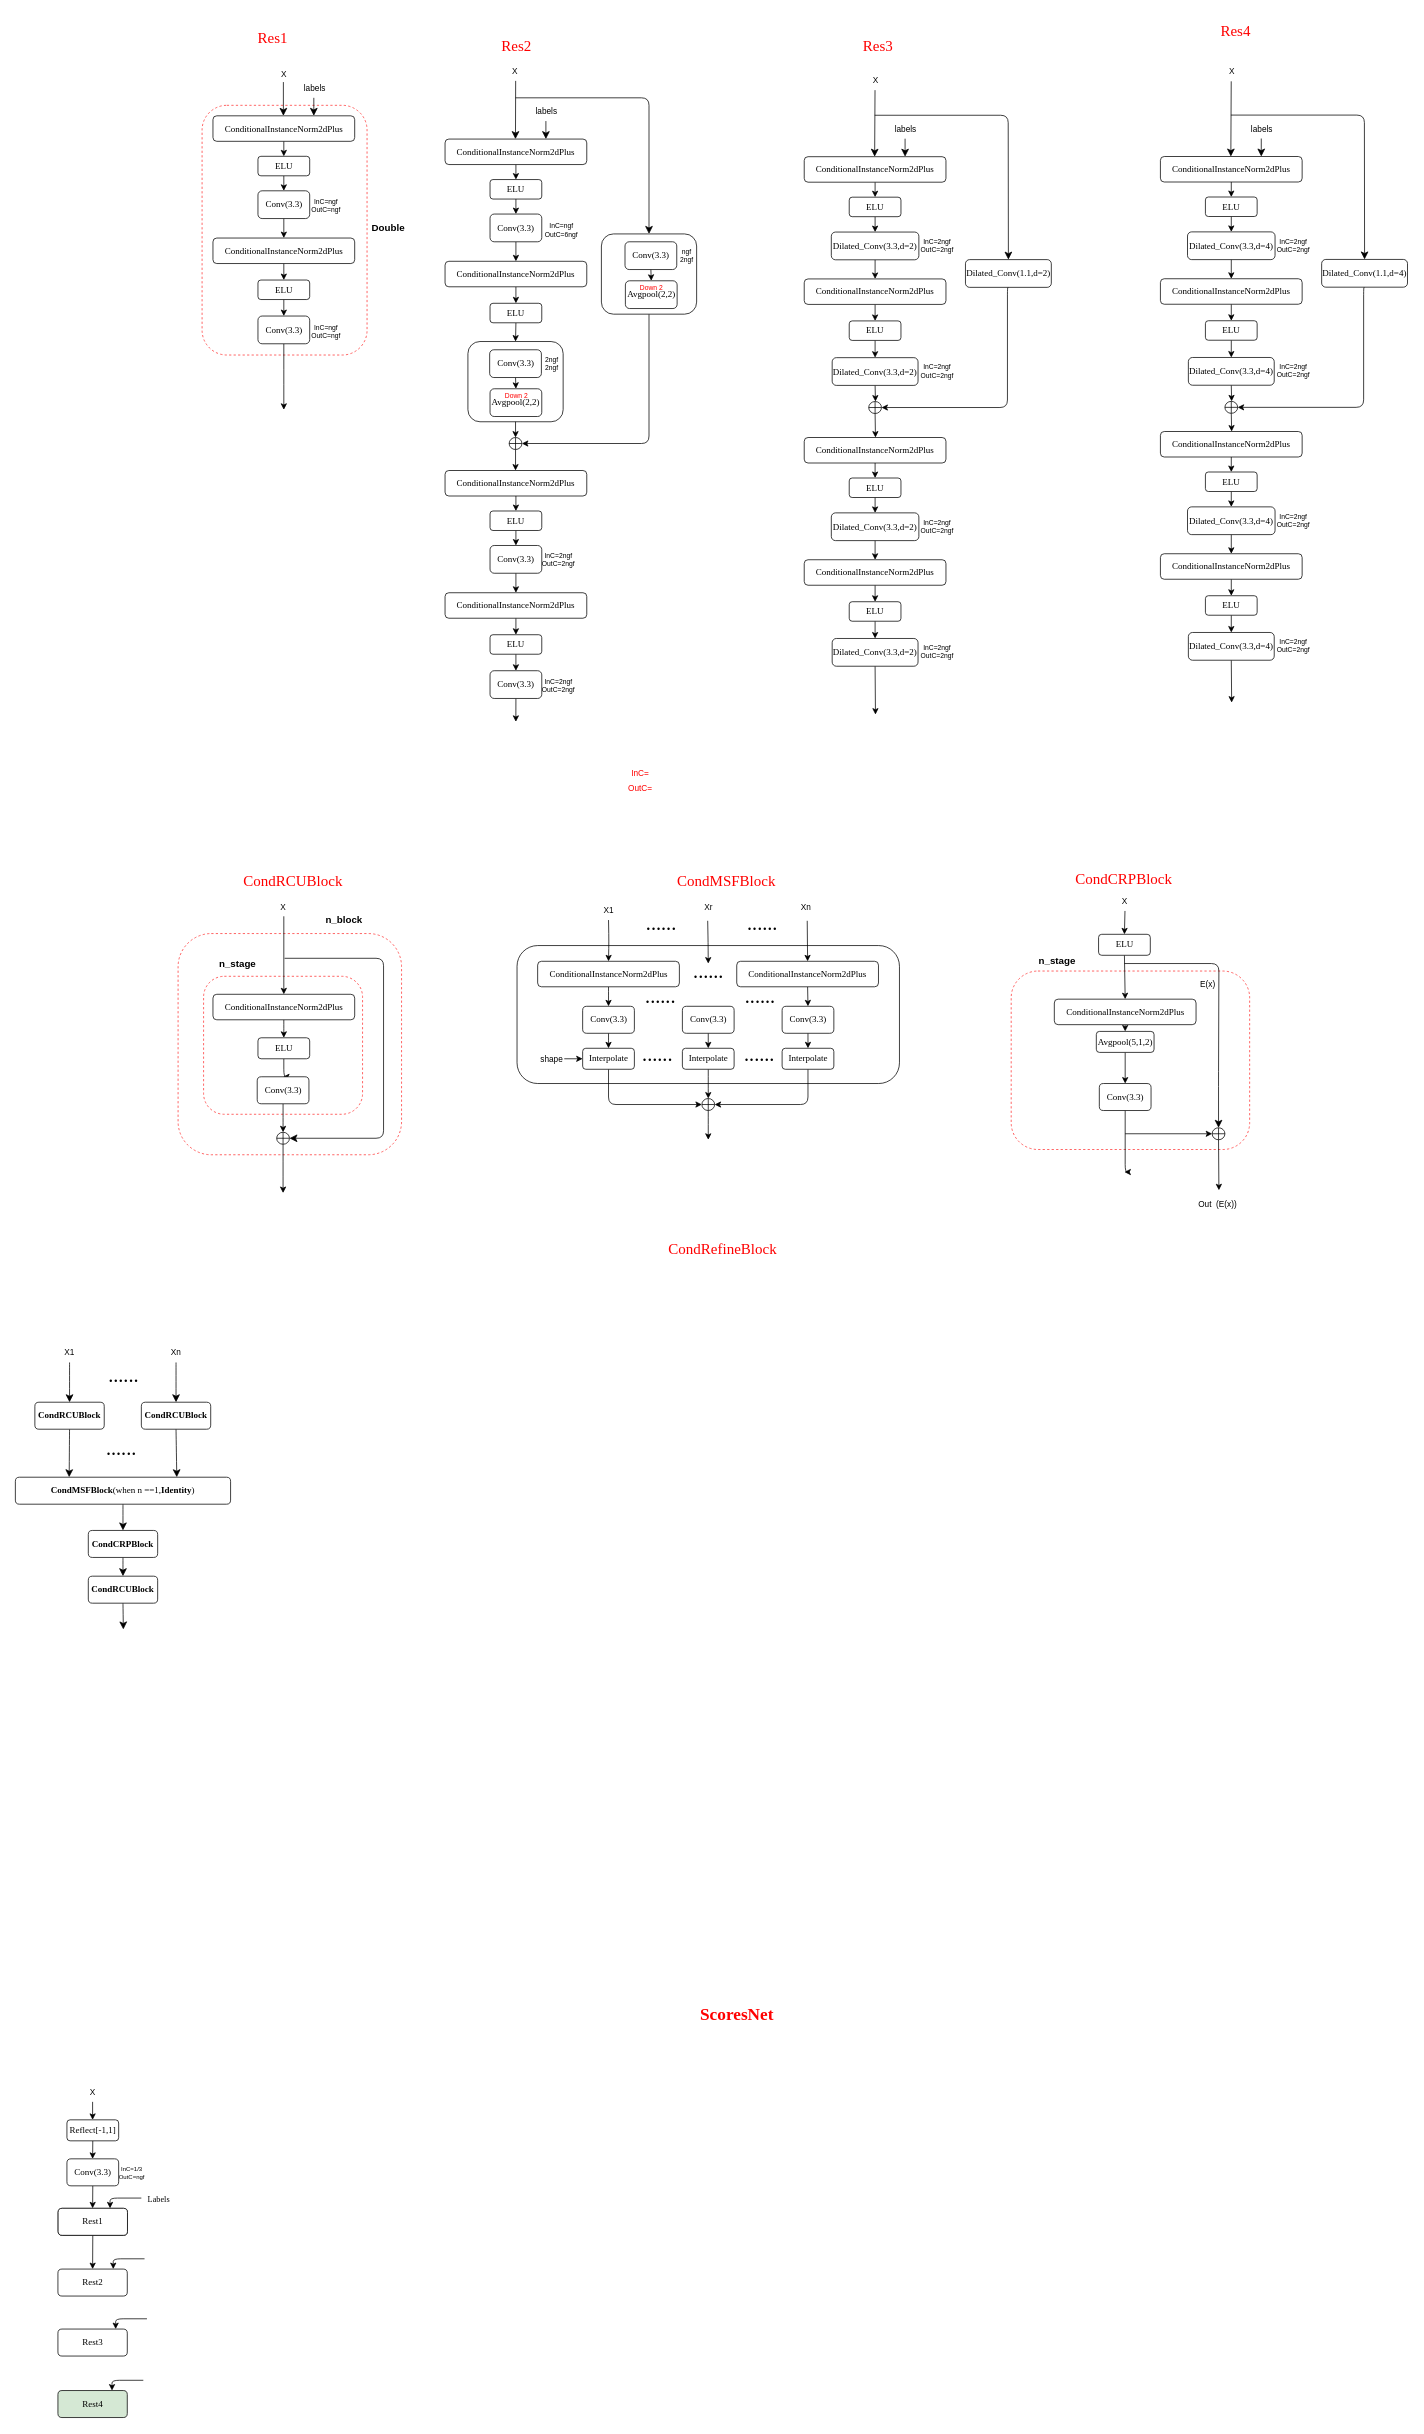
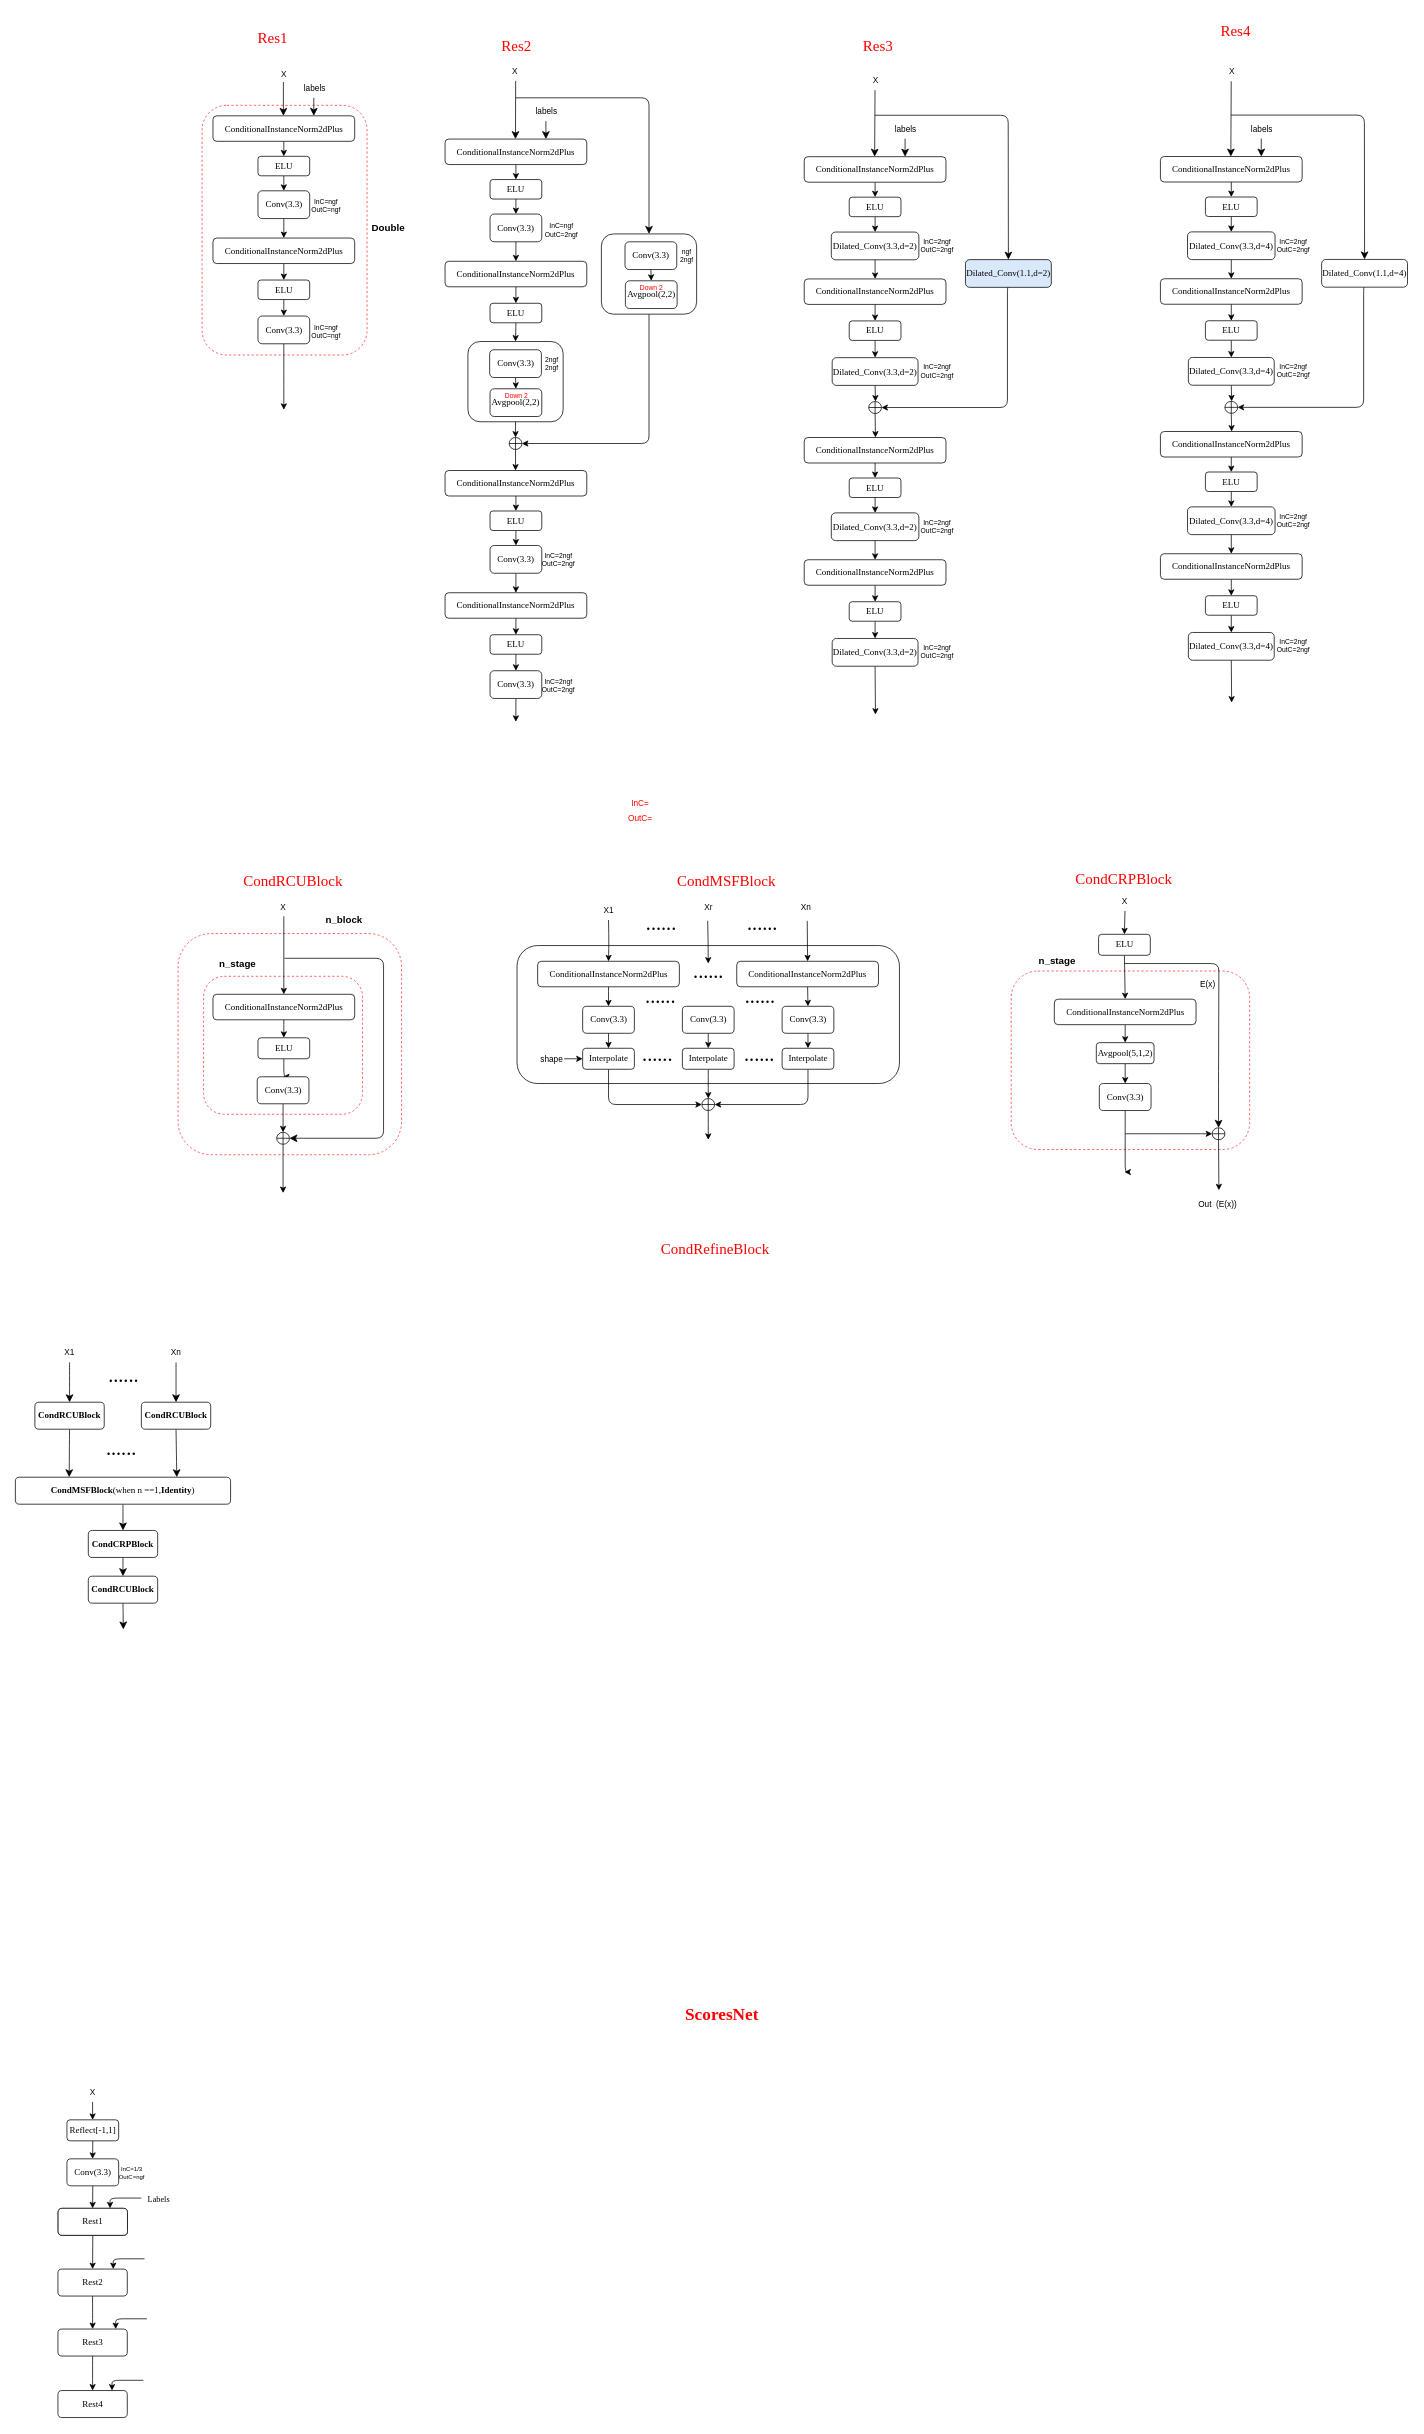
(562, 230) -> (562, 230)
(1009, 273) -> (1009, 273)
(640, 779) -> (640, 809)
(1125, 1042) -> (1125, 1053)
(723, 1248) -> (715, 1248)
(737, 2014) -> (722, 2014)
none -> (93, 2309)
none -> (93, 2370)
(93, 2404) -> (93, 2404)
